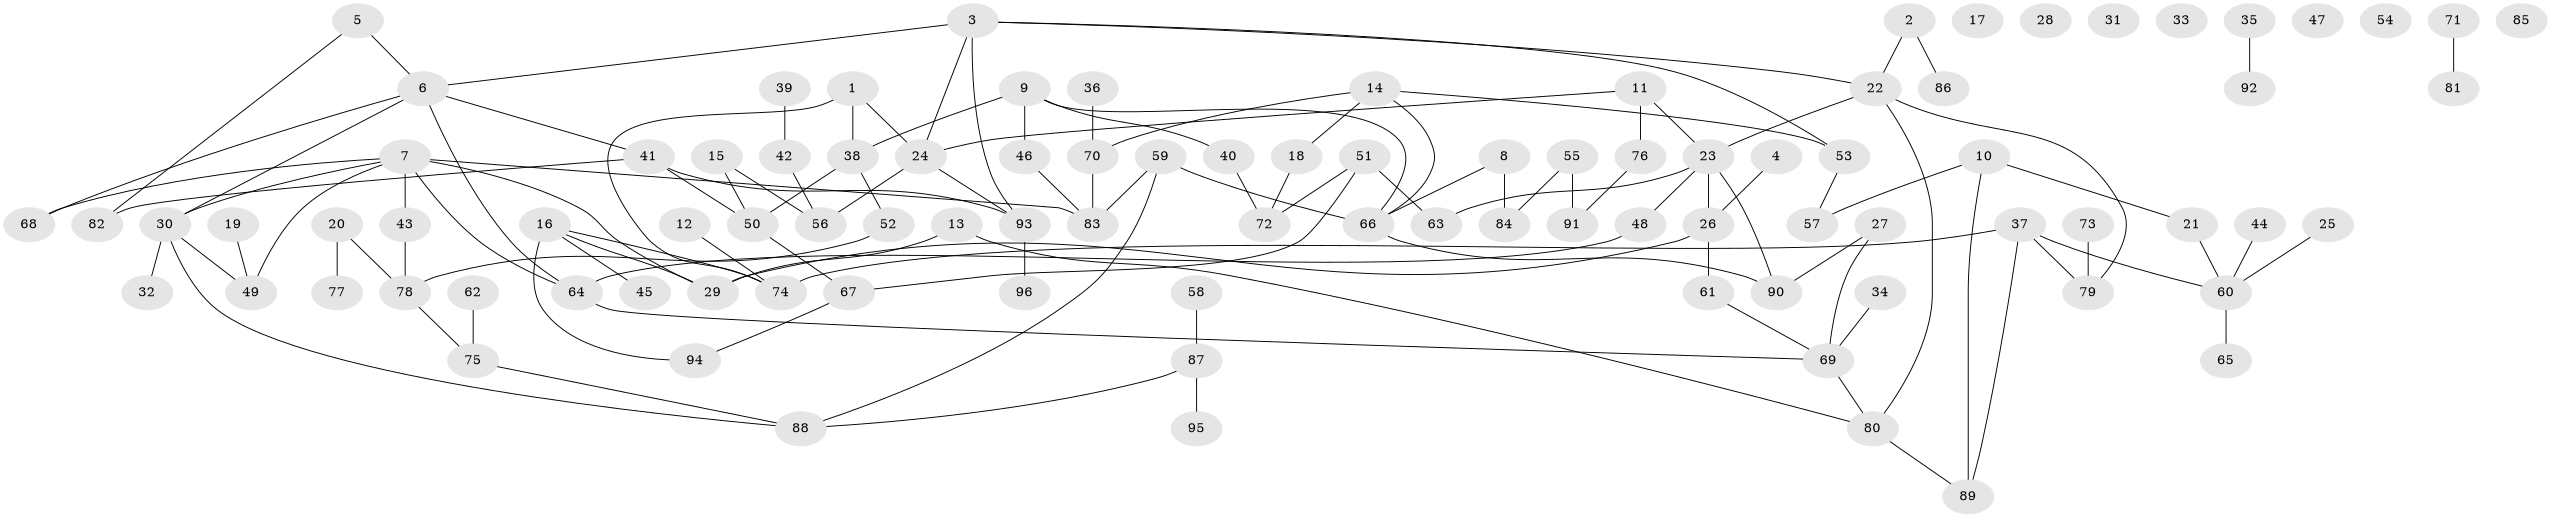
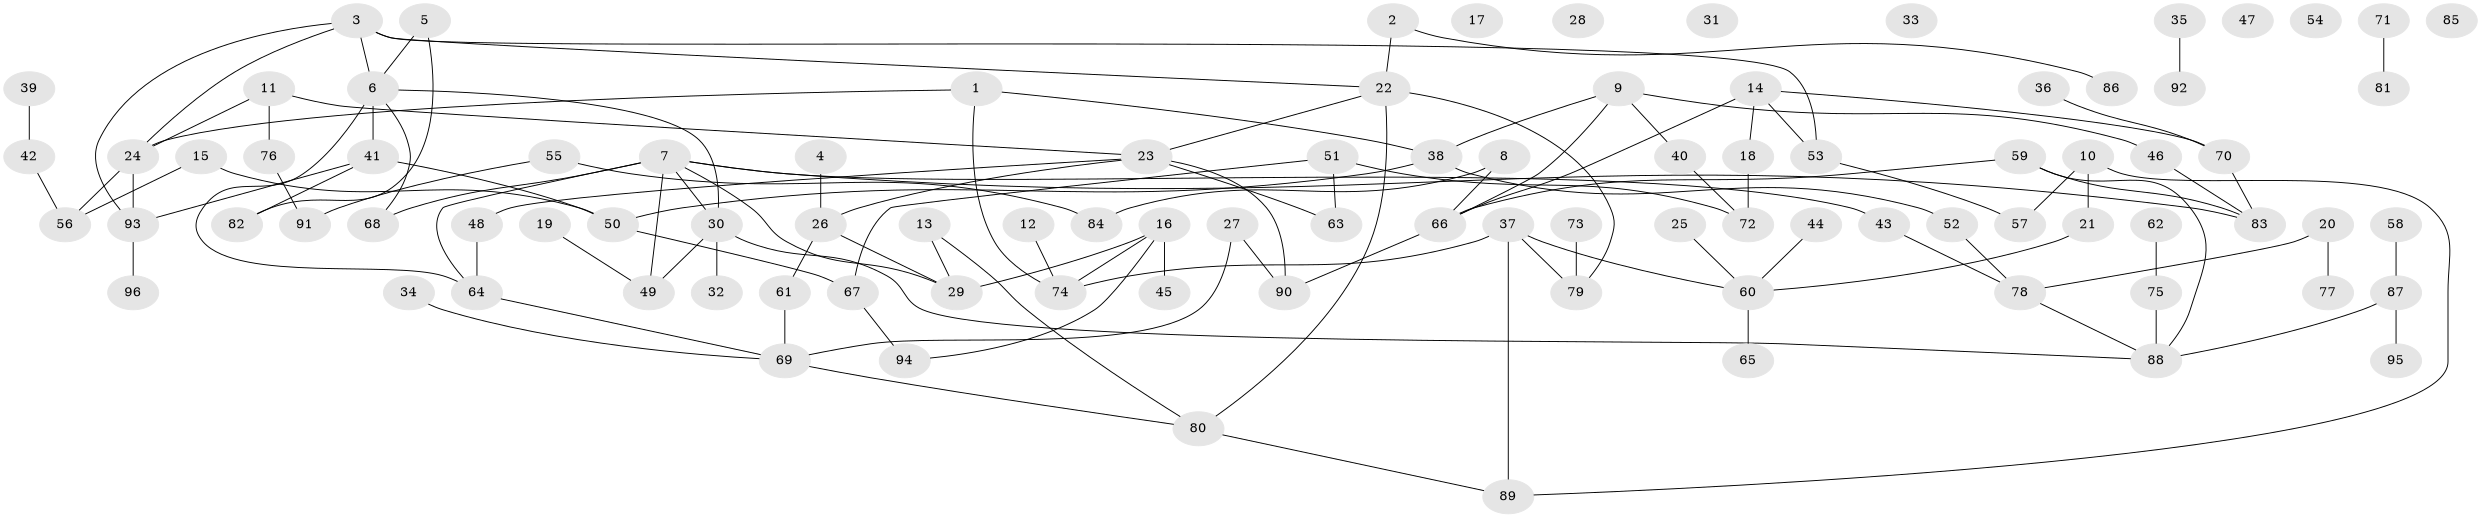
(439, 327) -> (2088, 327)
